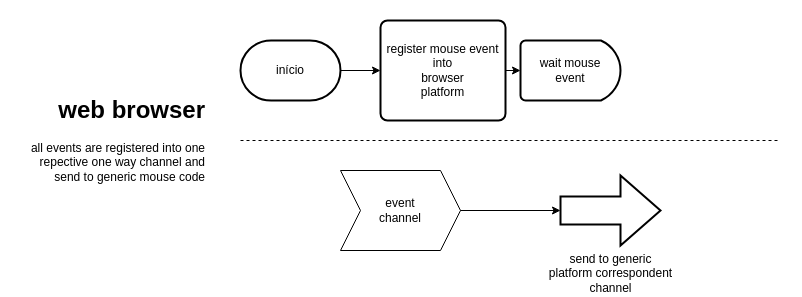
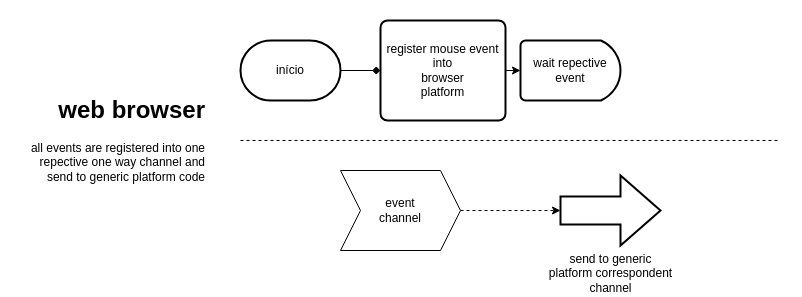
(372, 71) -> (372, 71)
(571, 71) -> (571, 71)
(115, 109) -> (115, 117)
(507, 211) -> (507, 211)
